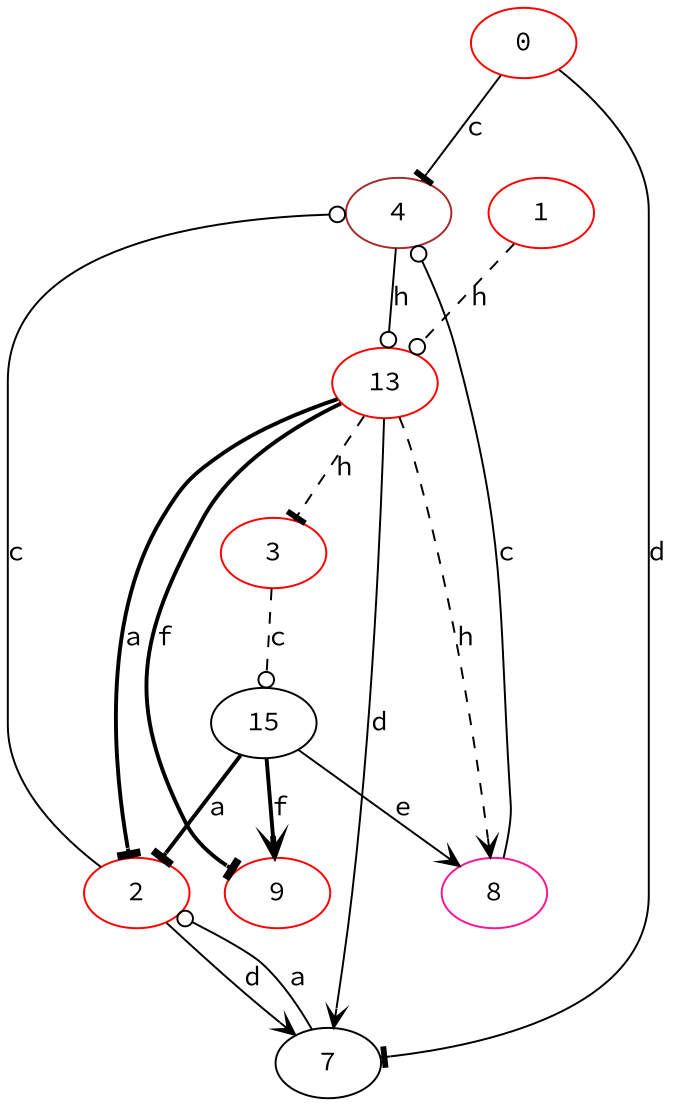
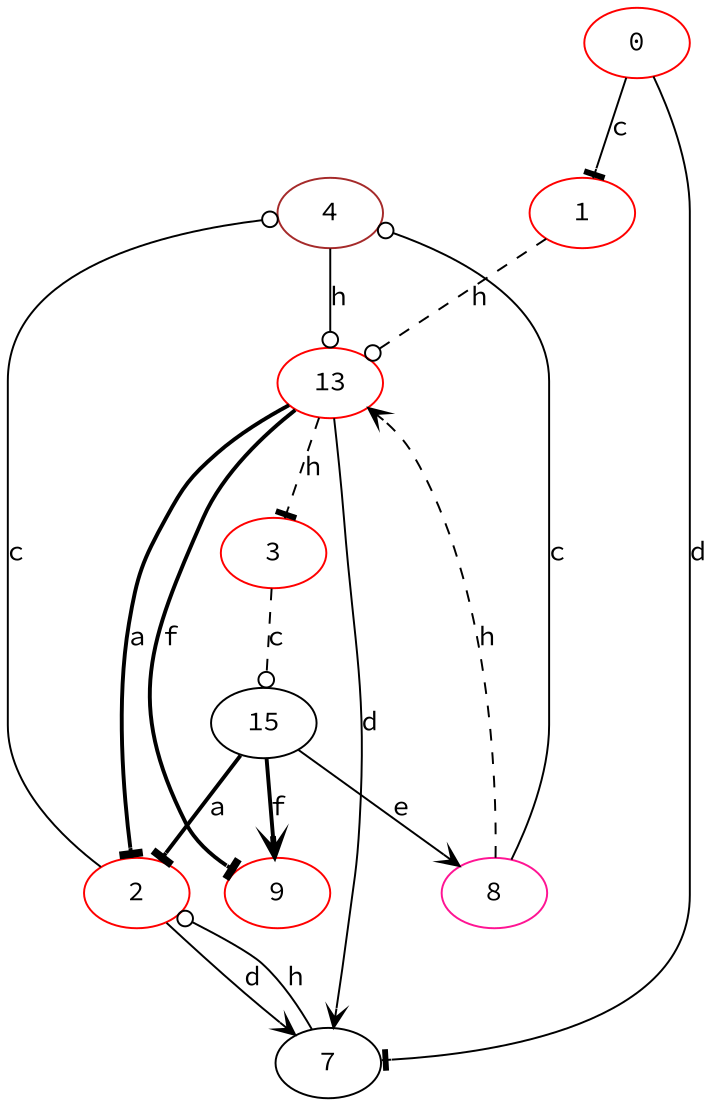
(464, 124) -> (611, 123)
(453, 625) -> (475, 629)
(298, 978) -> (296, 978)
